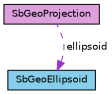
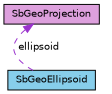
(63, 42) -> (15, 52)
